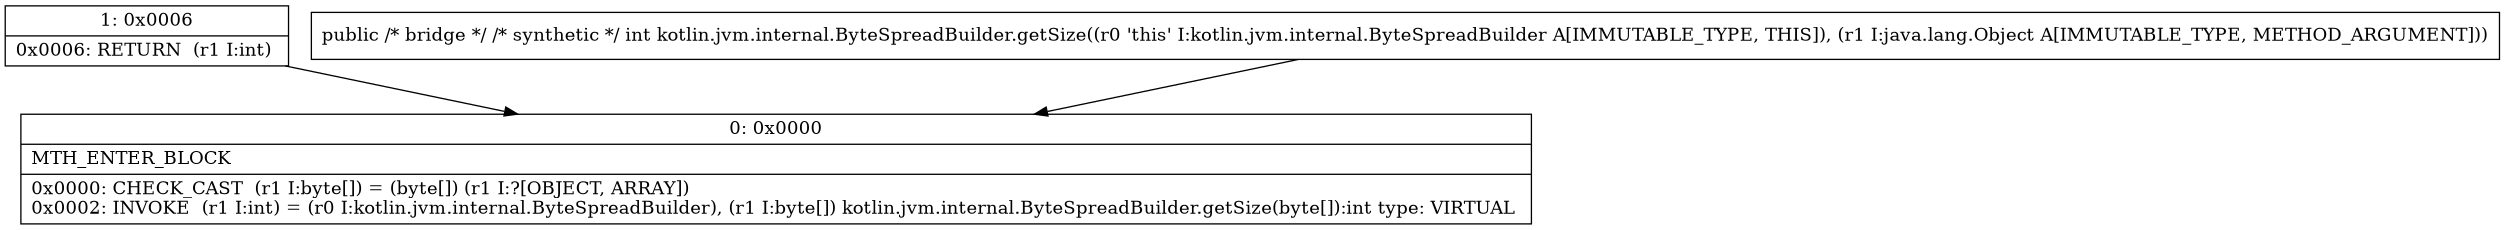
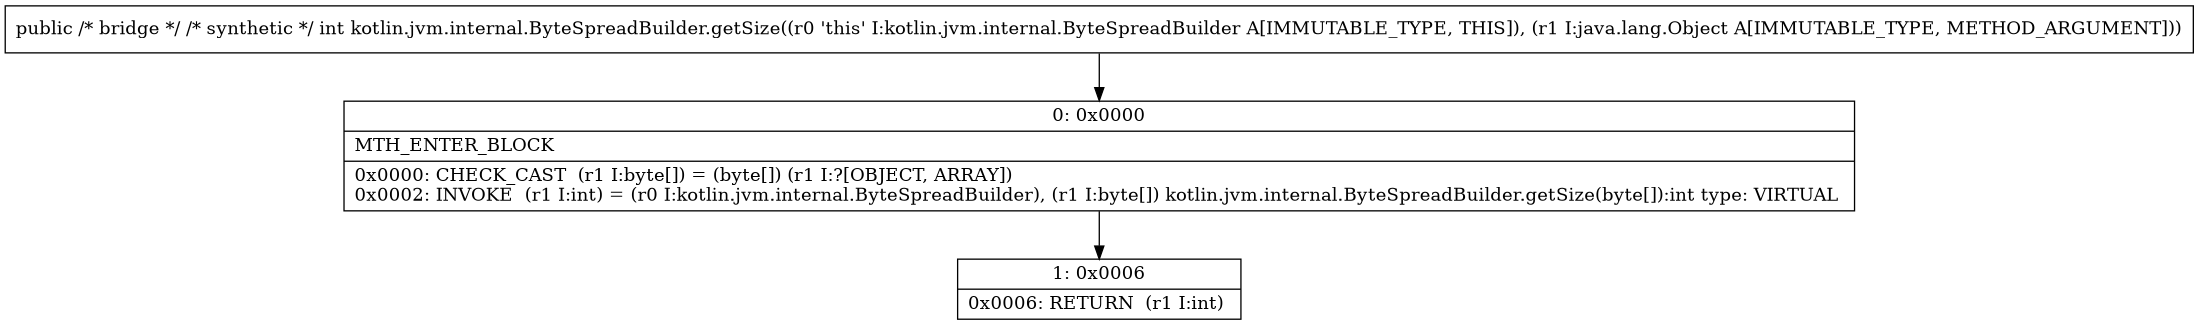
(395, 89) -> (1099, 228)
